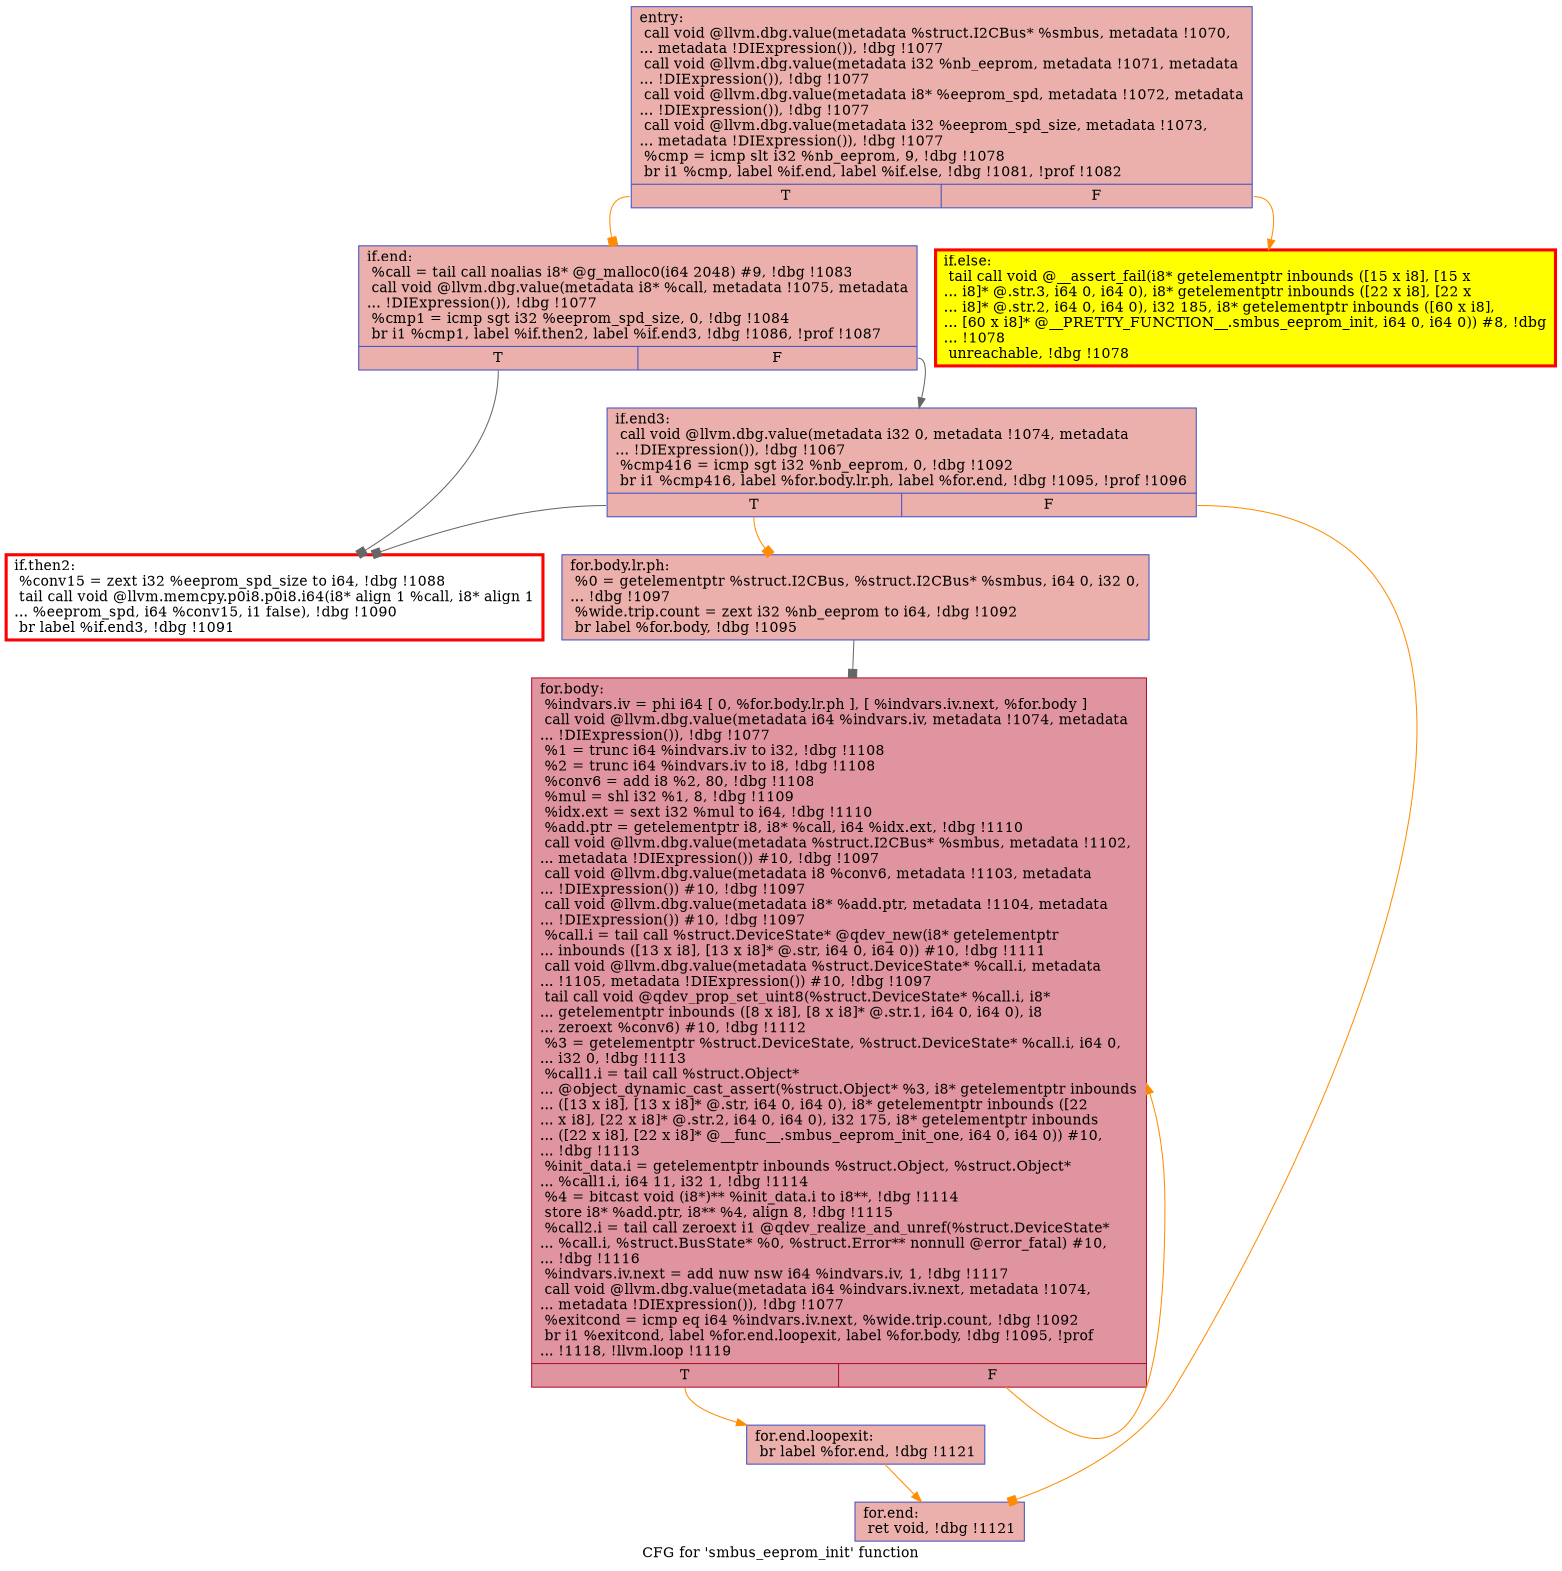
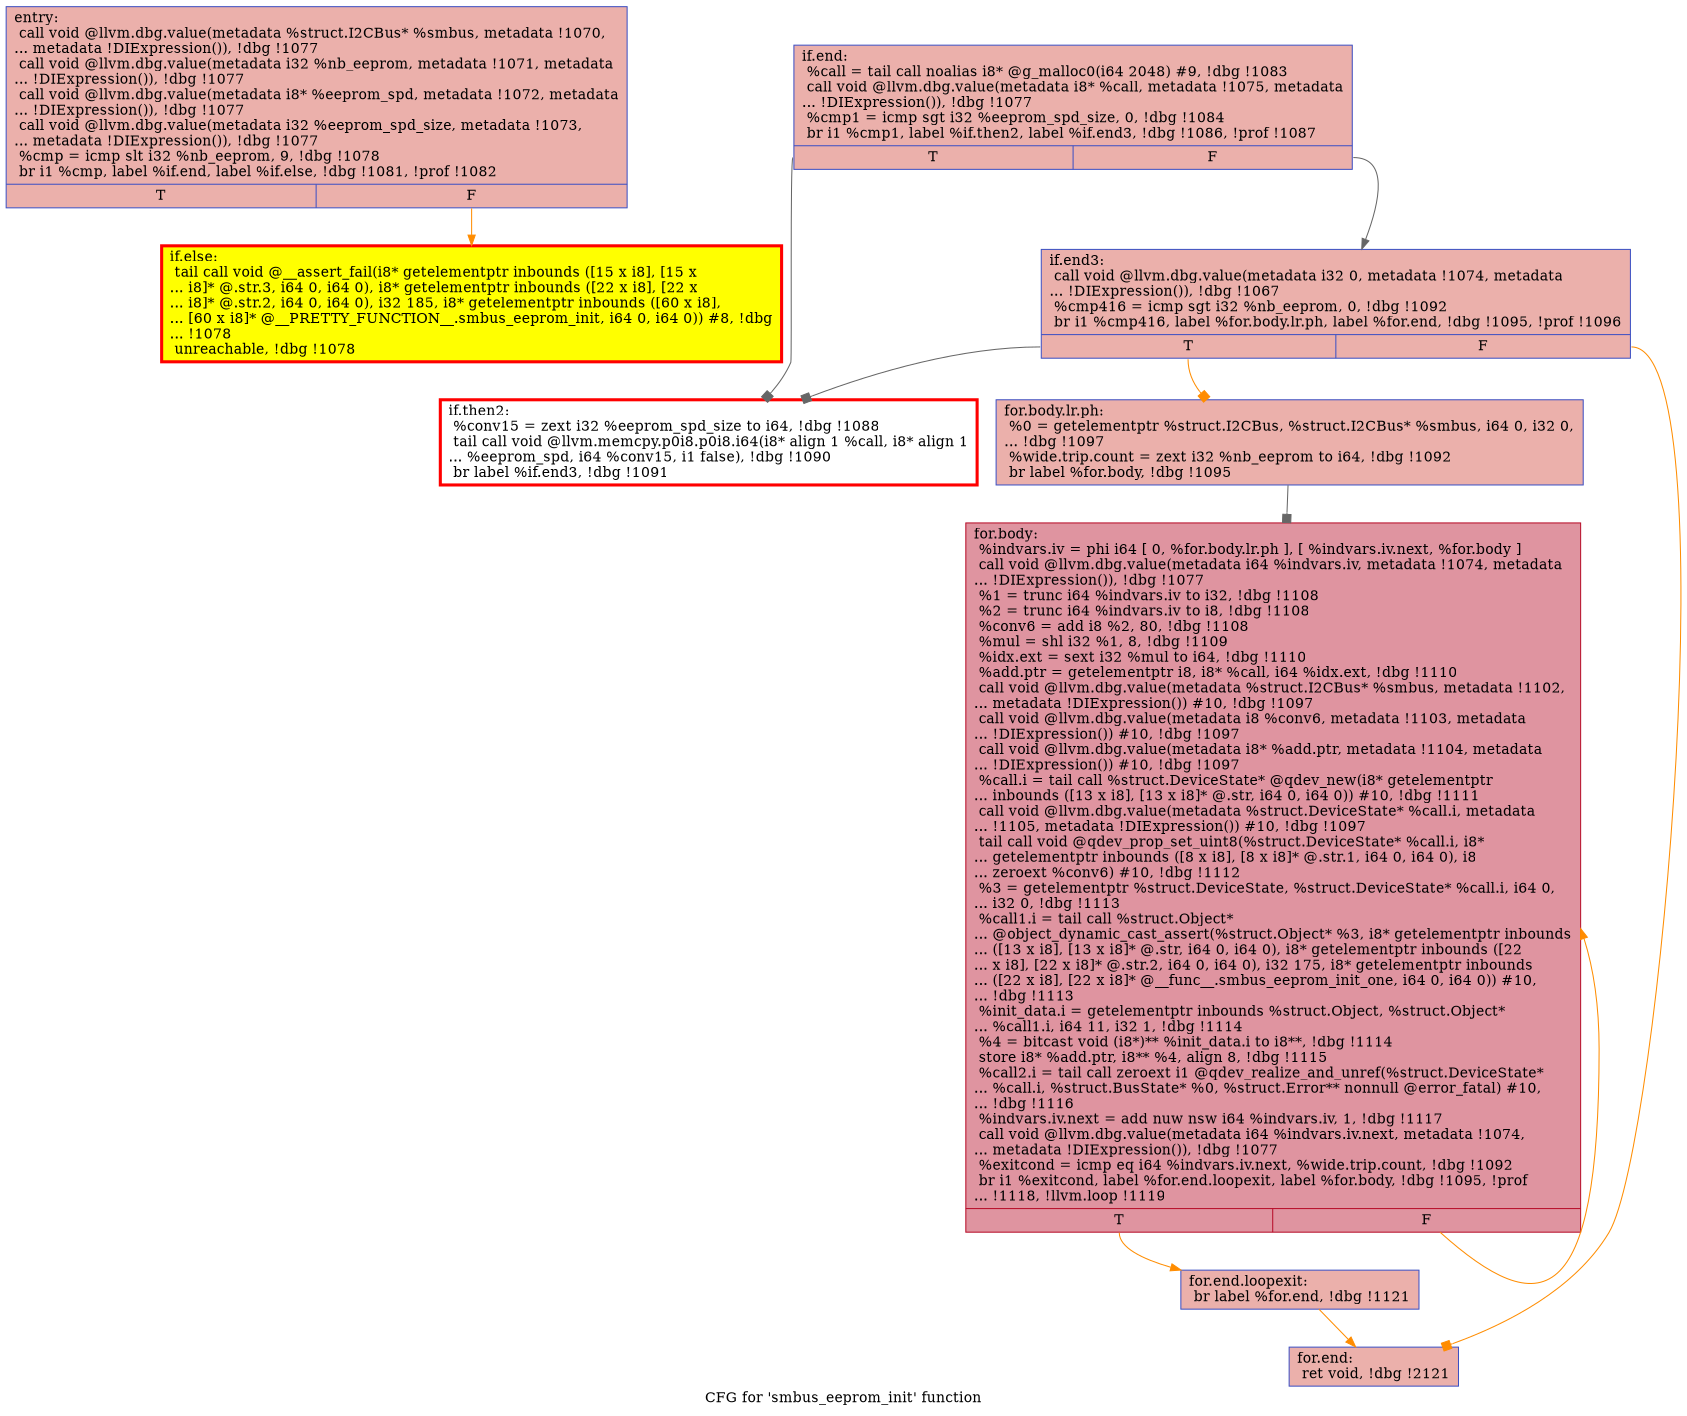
(611, 210) -> none
(940, 1529) -> (1374, 1374)
